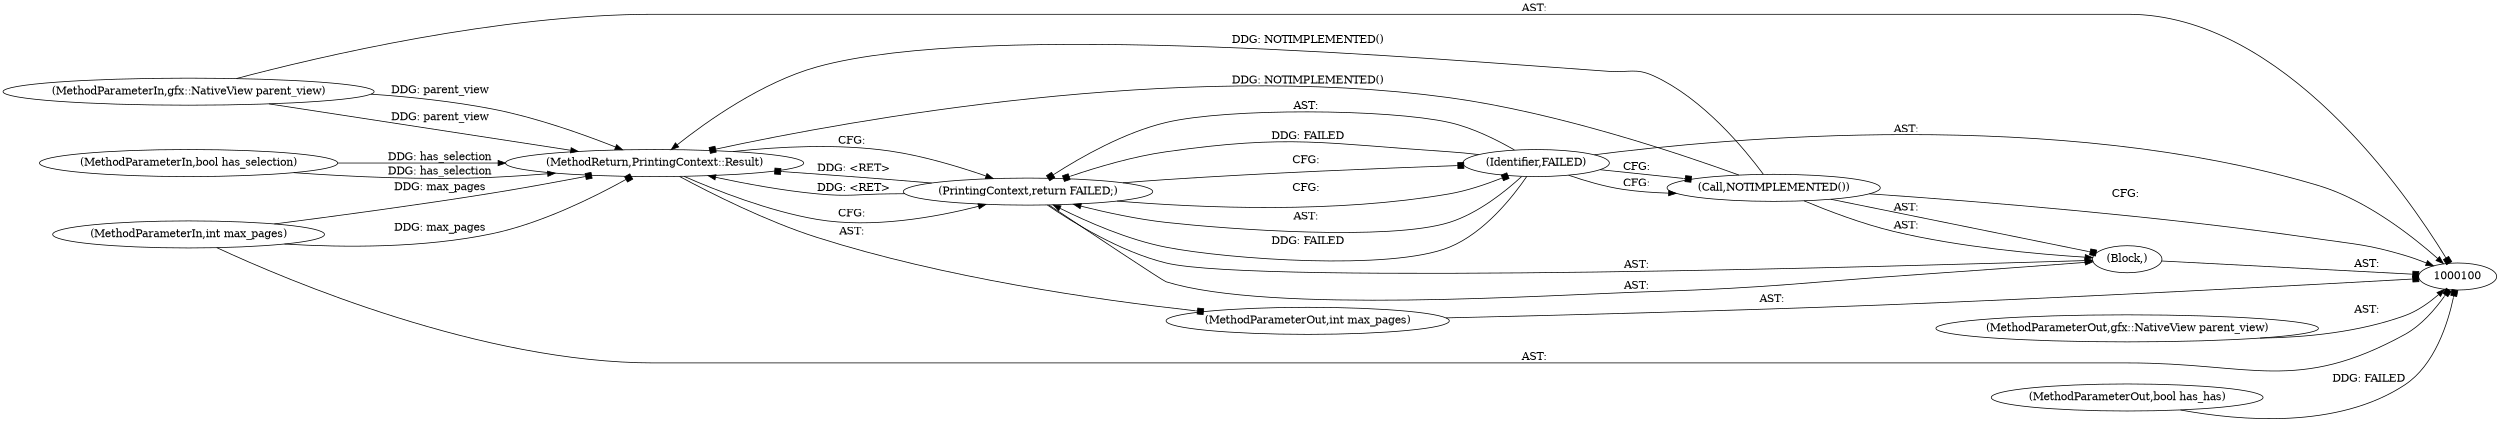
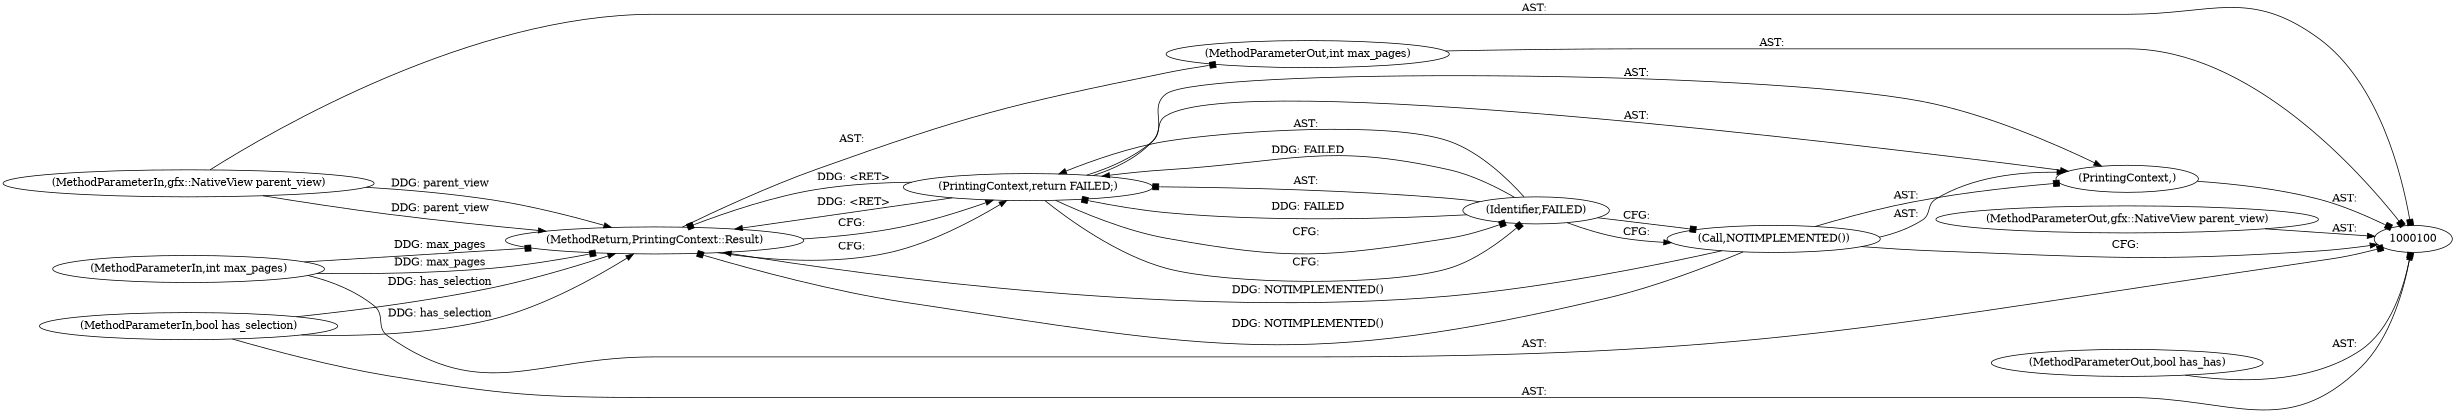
(2029, 139) -> (1360, 397)
(2127, 259) -> (2127, 179)
(2369, 379) -> (2346, 345)
